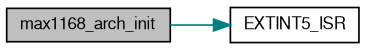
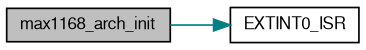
(295, 25) -> (295, 25)
